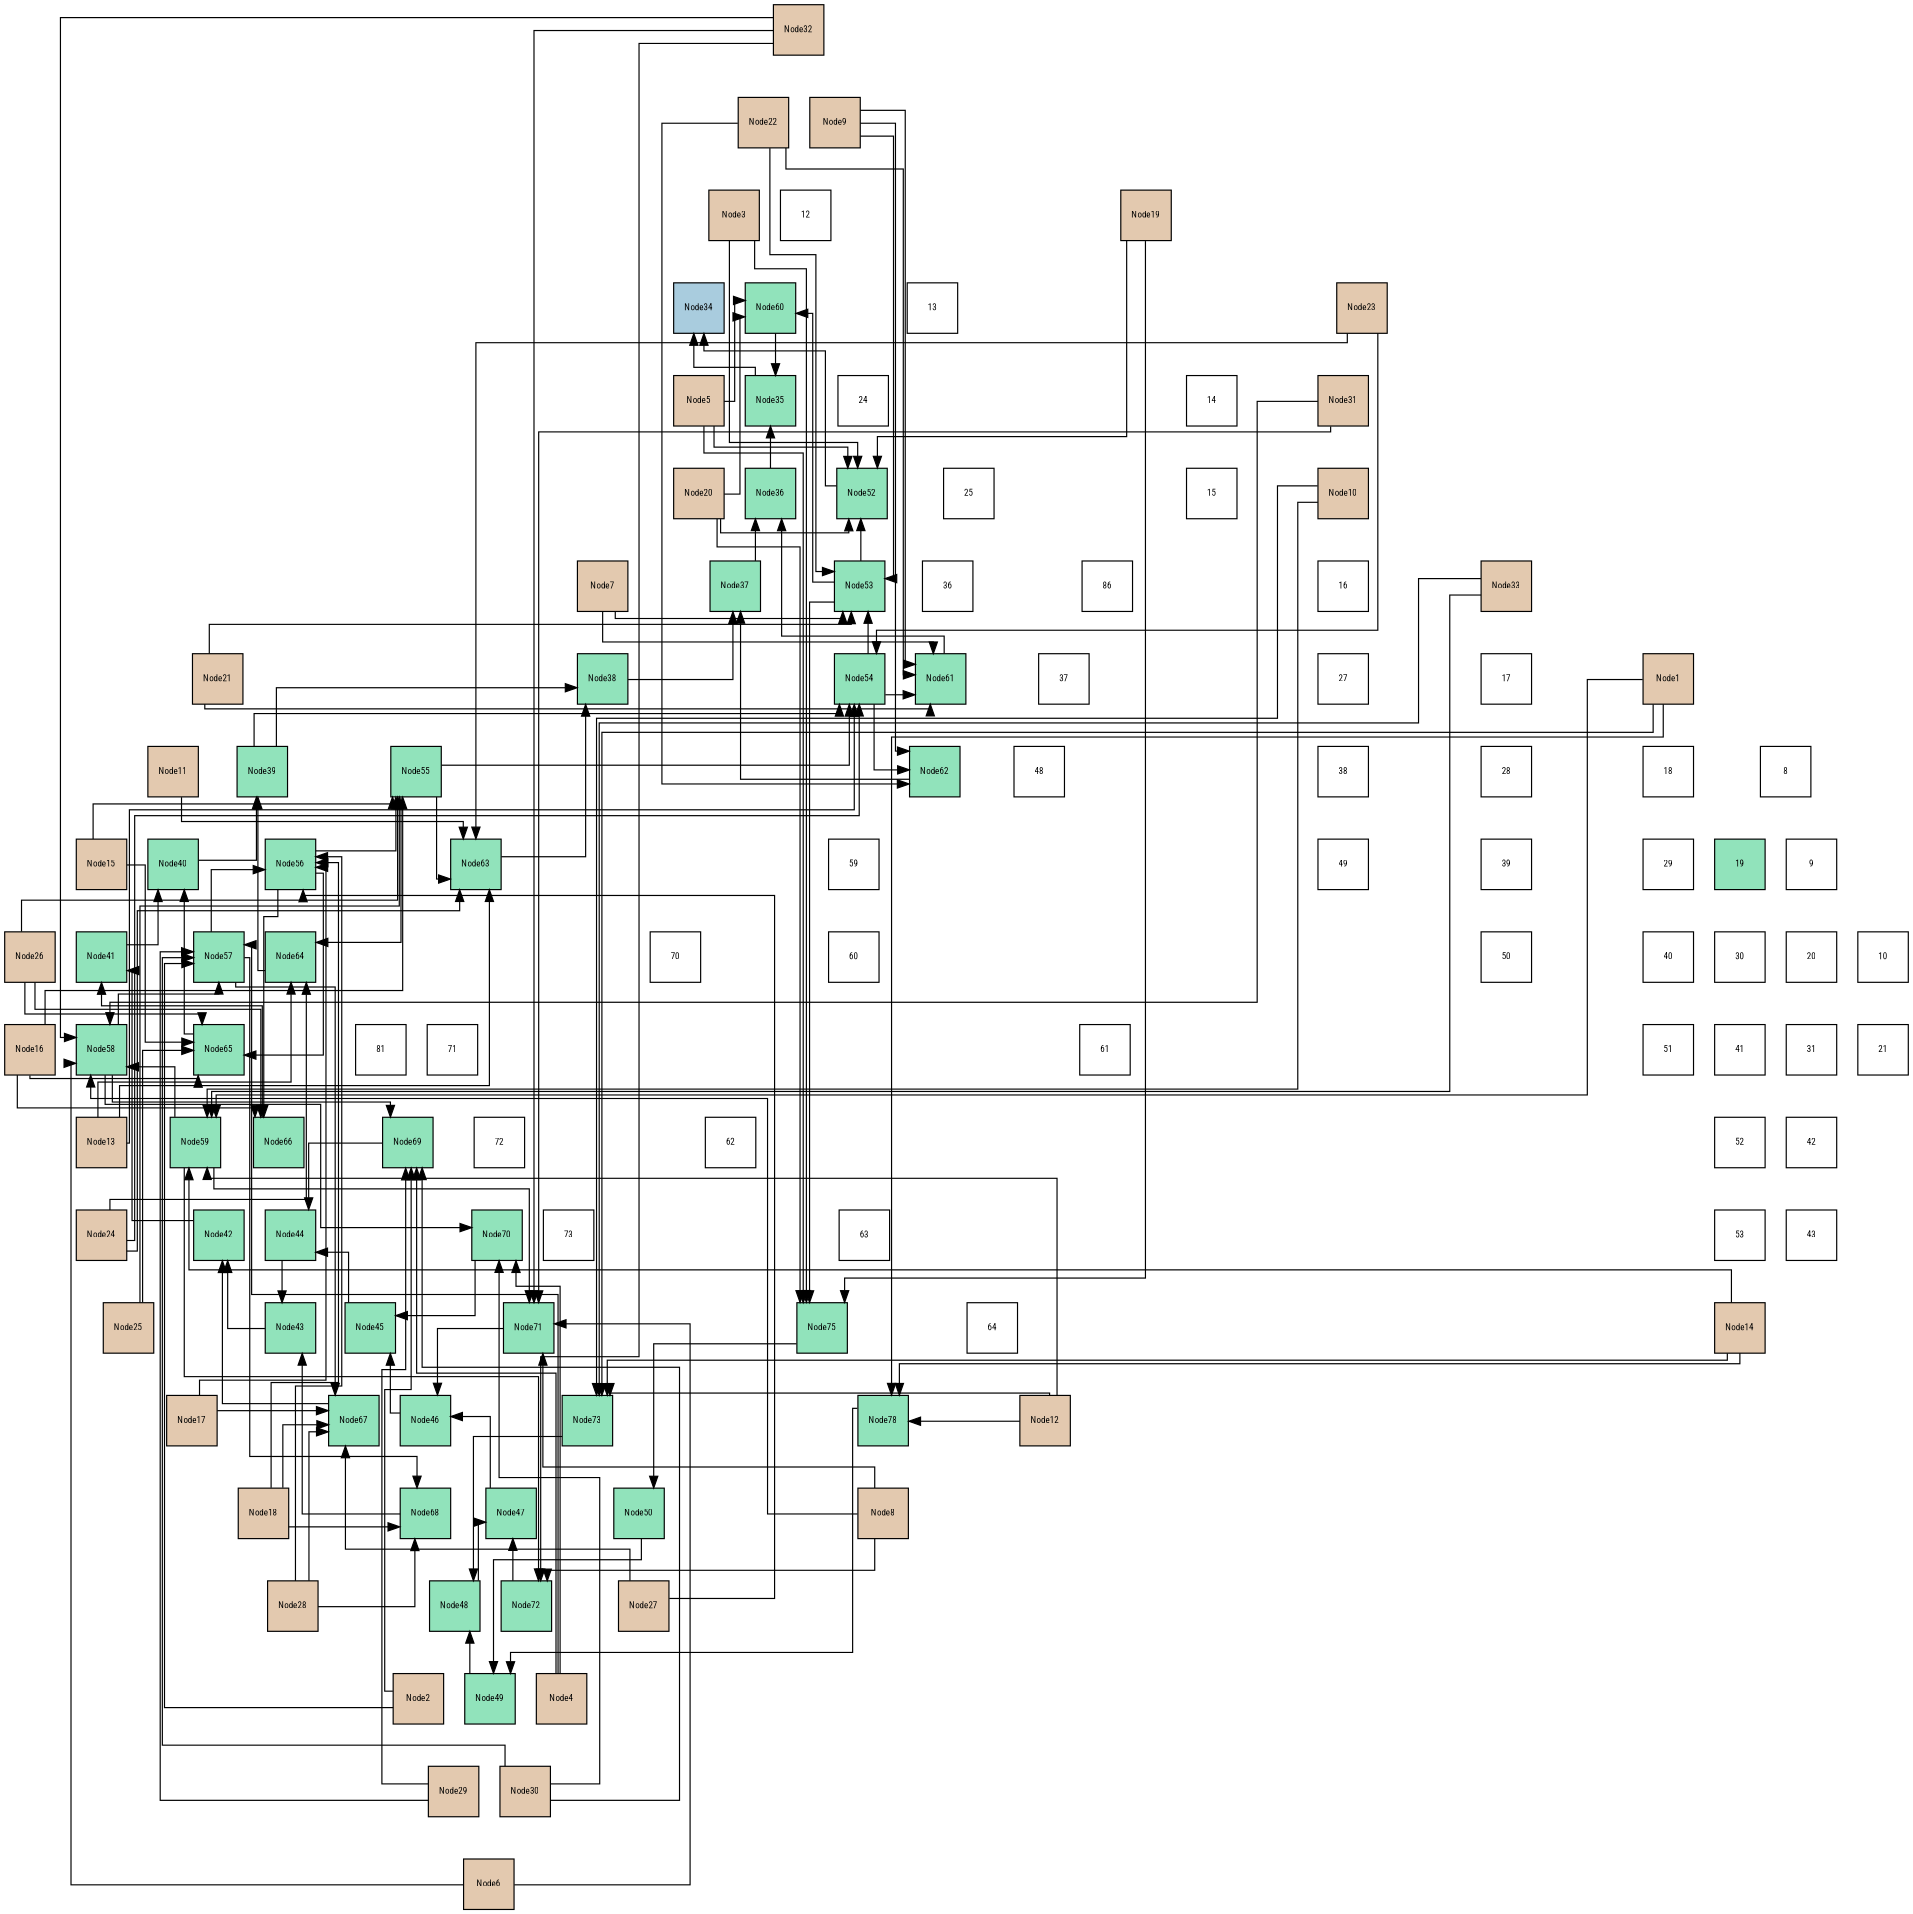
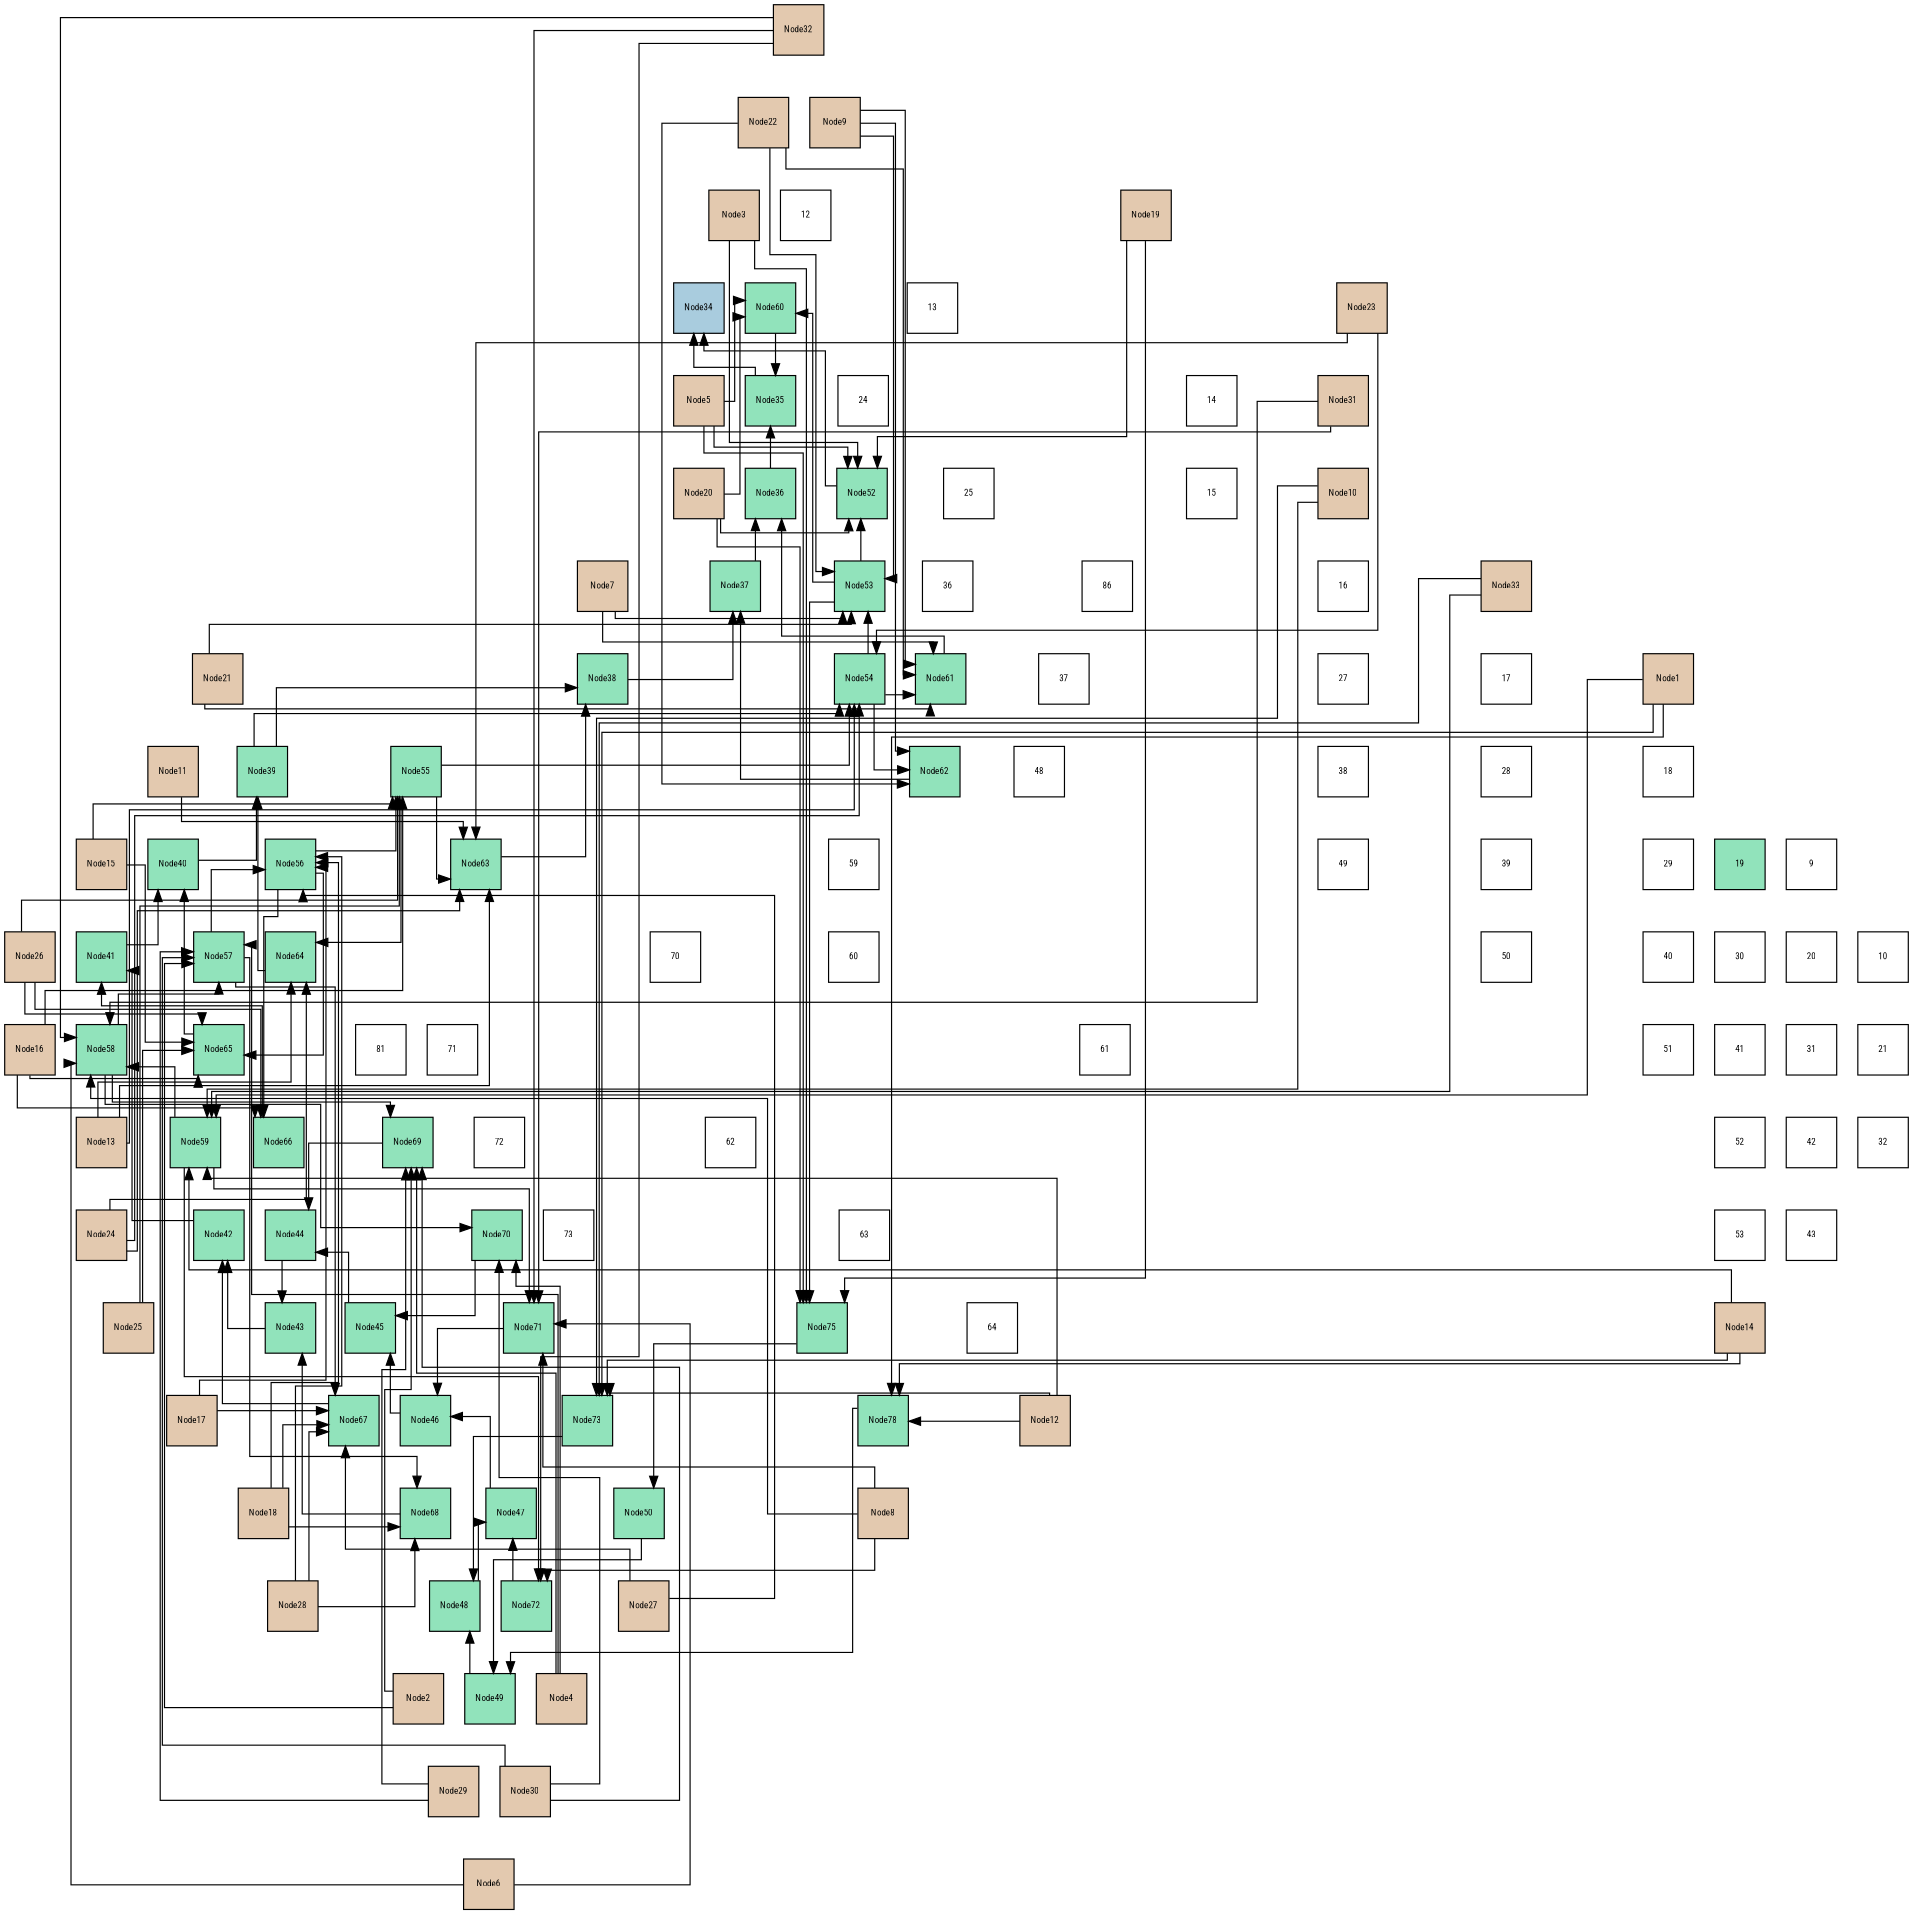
(1786, 772) -> none
none -> (1883, 1143)
